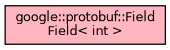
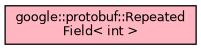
(85, 25) -> (101, 25)
